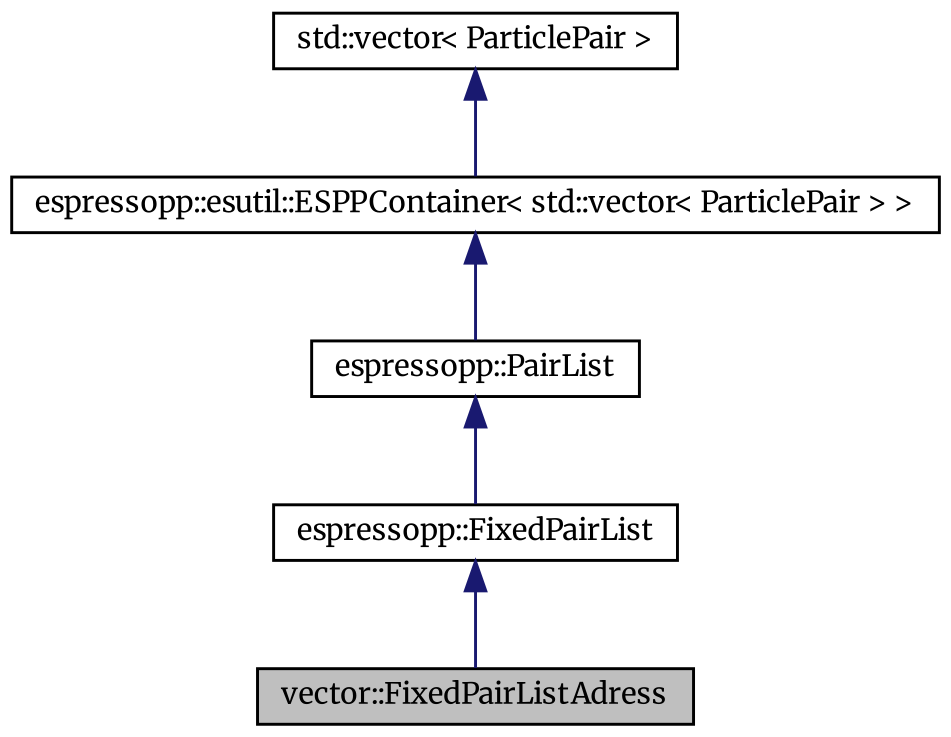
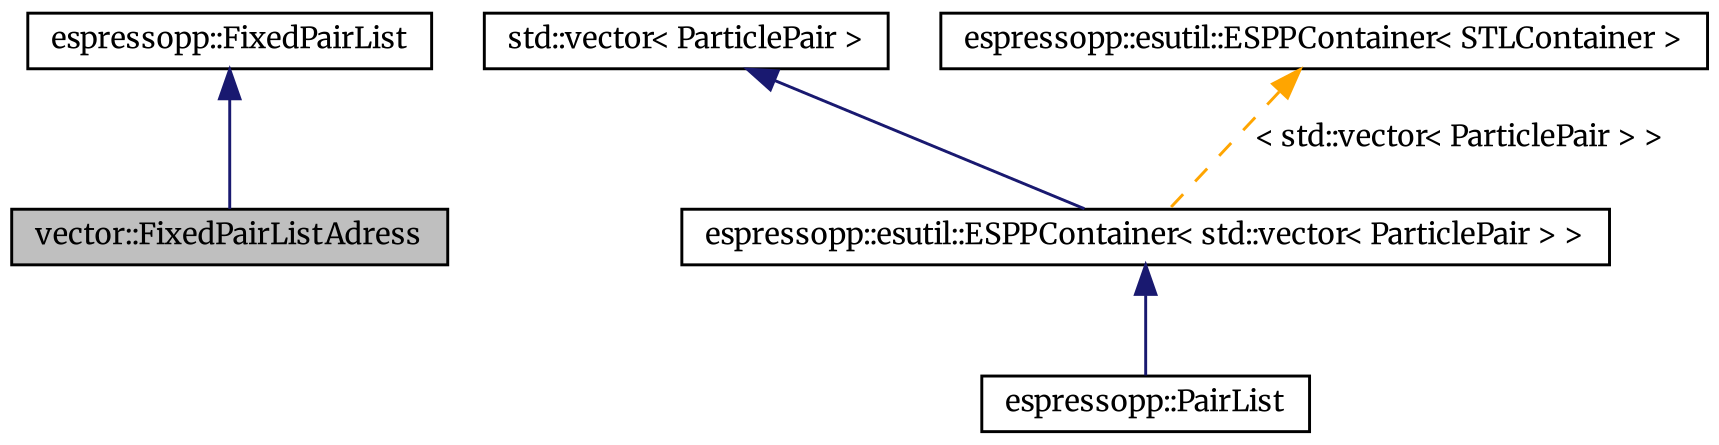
none -> (1324, 41)
(476, 466) -> none
